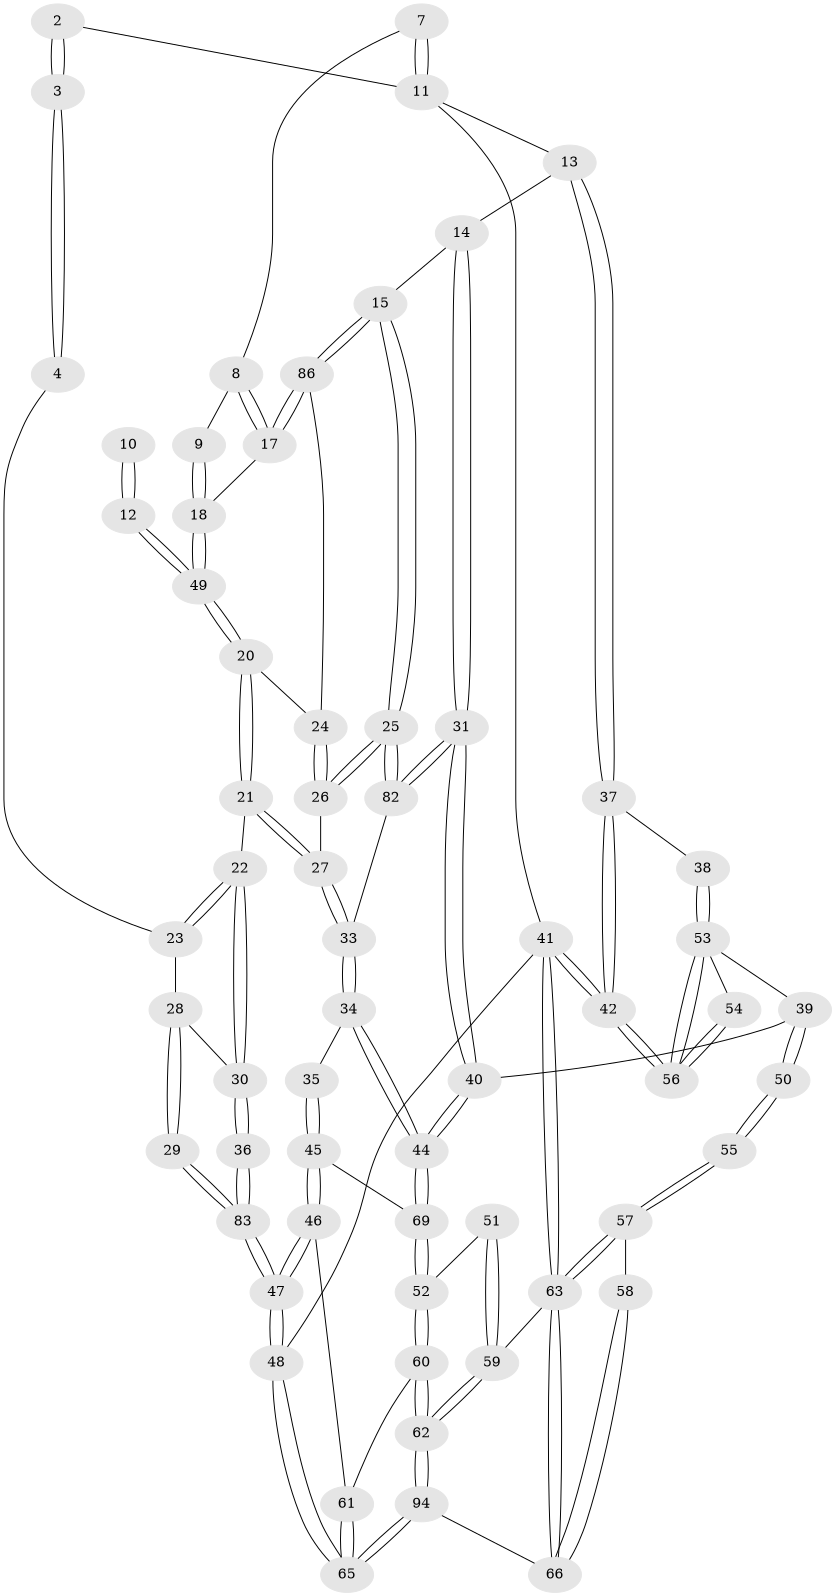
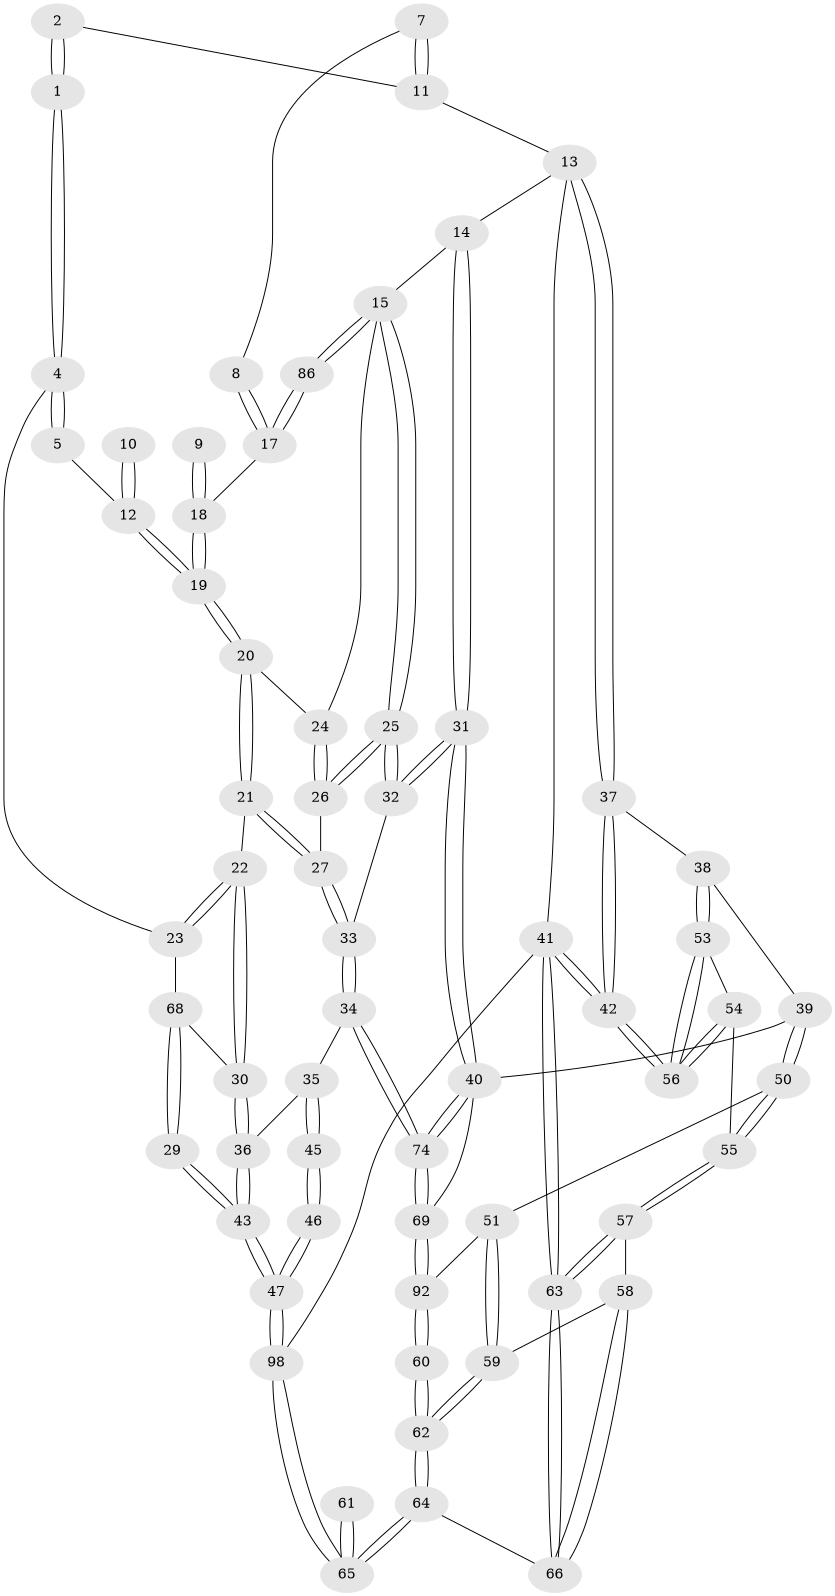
(58, 92) -> (58, 92)
(218, 410) -> none
none -> (58, 445)
(516, 502) -> (554, 551)
(324, 551) -> (361, 518)
(199, 586) -> (199, 586)
(391, 798) -> (391, 798)
(754, 975) -> (754, 939)
(176, 1010) -> (176, 1010)
none -> (732, 1081)
none -> (277, 1116)
(422, 1151) -> (422, 1151)
none -> (638, 1151)
(373, 1190) -> (462, 1155)
(243, 1222) -> (243, 1222)
(422, 1292) -> (422, 1292)
(524, 1328) -> (566, 1324)
(277, 1363) -> (277, 1363)
(330, 1363) -> none
(378, 1431) -> none
(422, 1504) -> (422, 1504)
